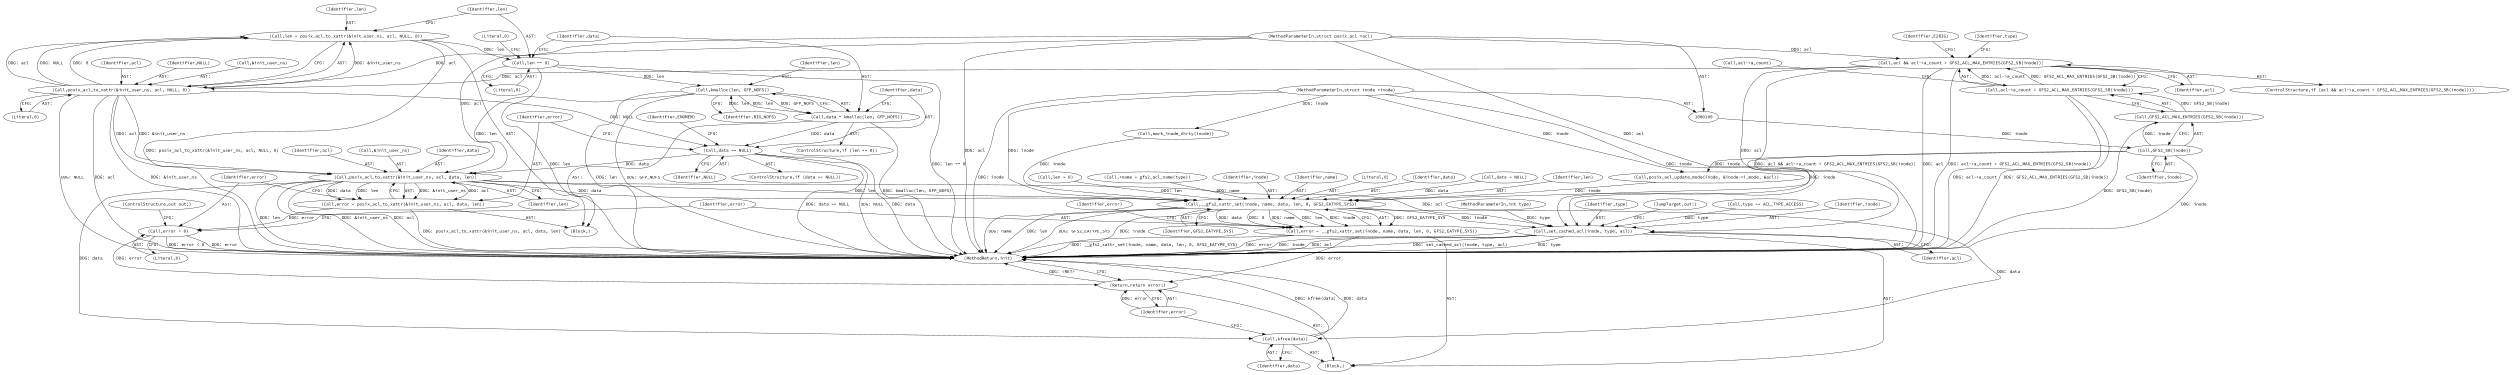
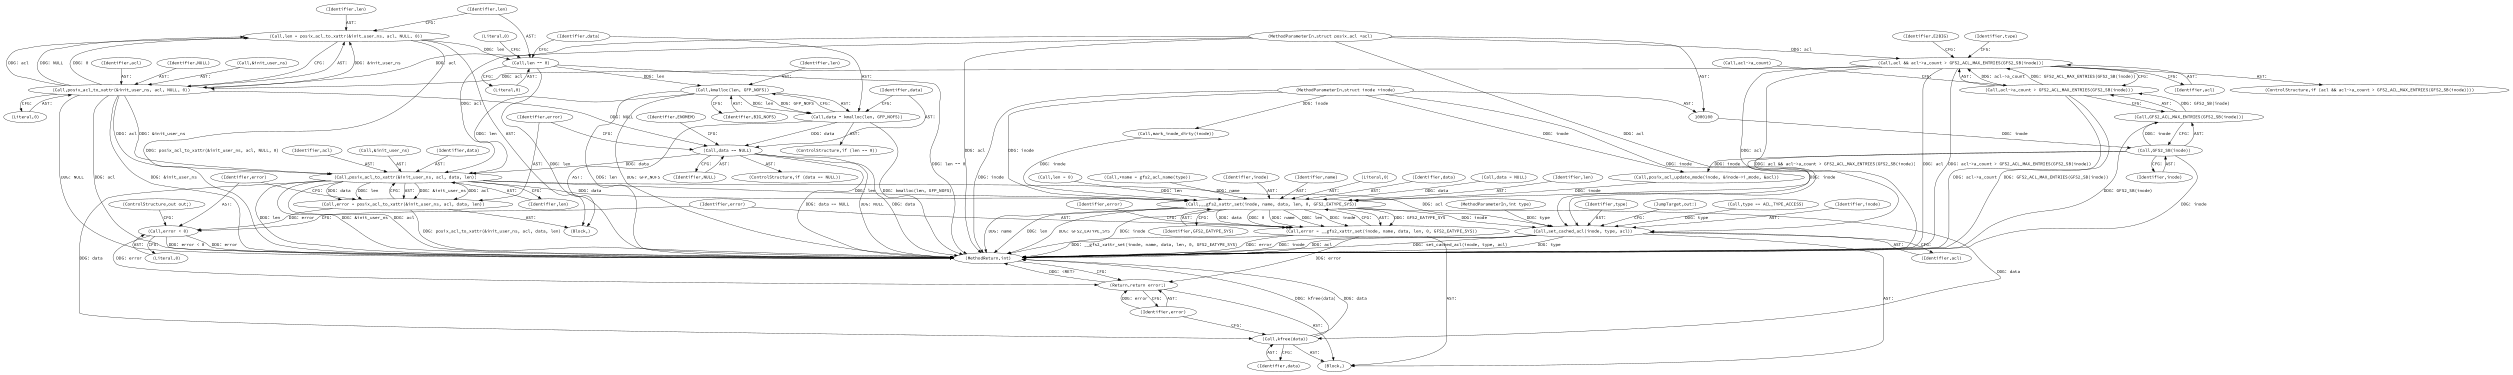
(739, 104) -> (739, 104)
(988, 258) -> (988, 258)
